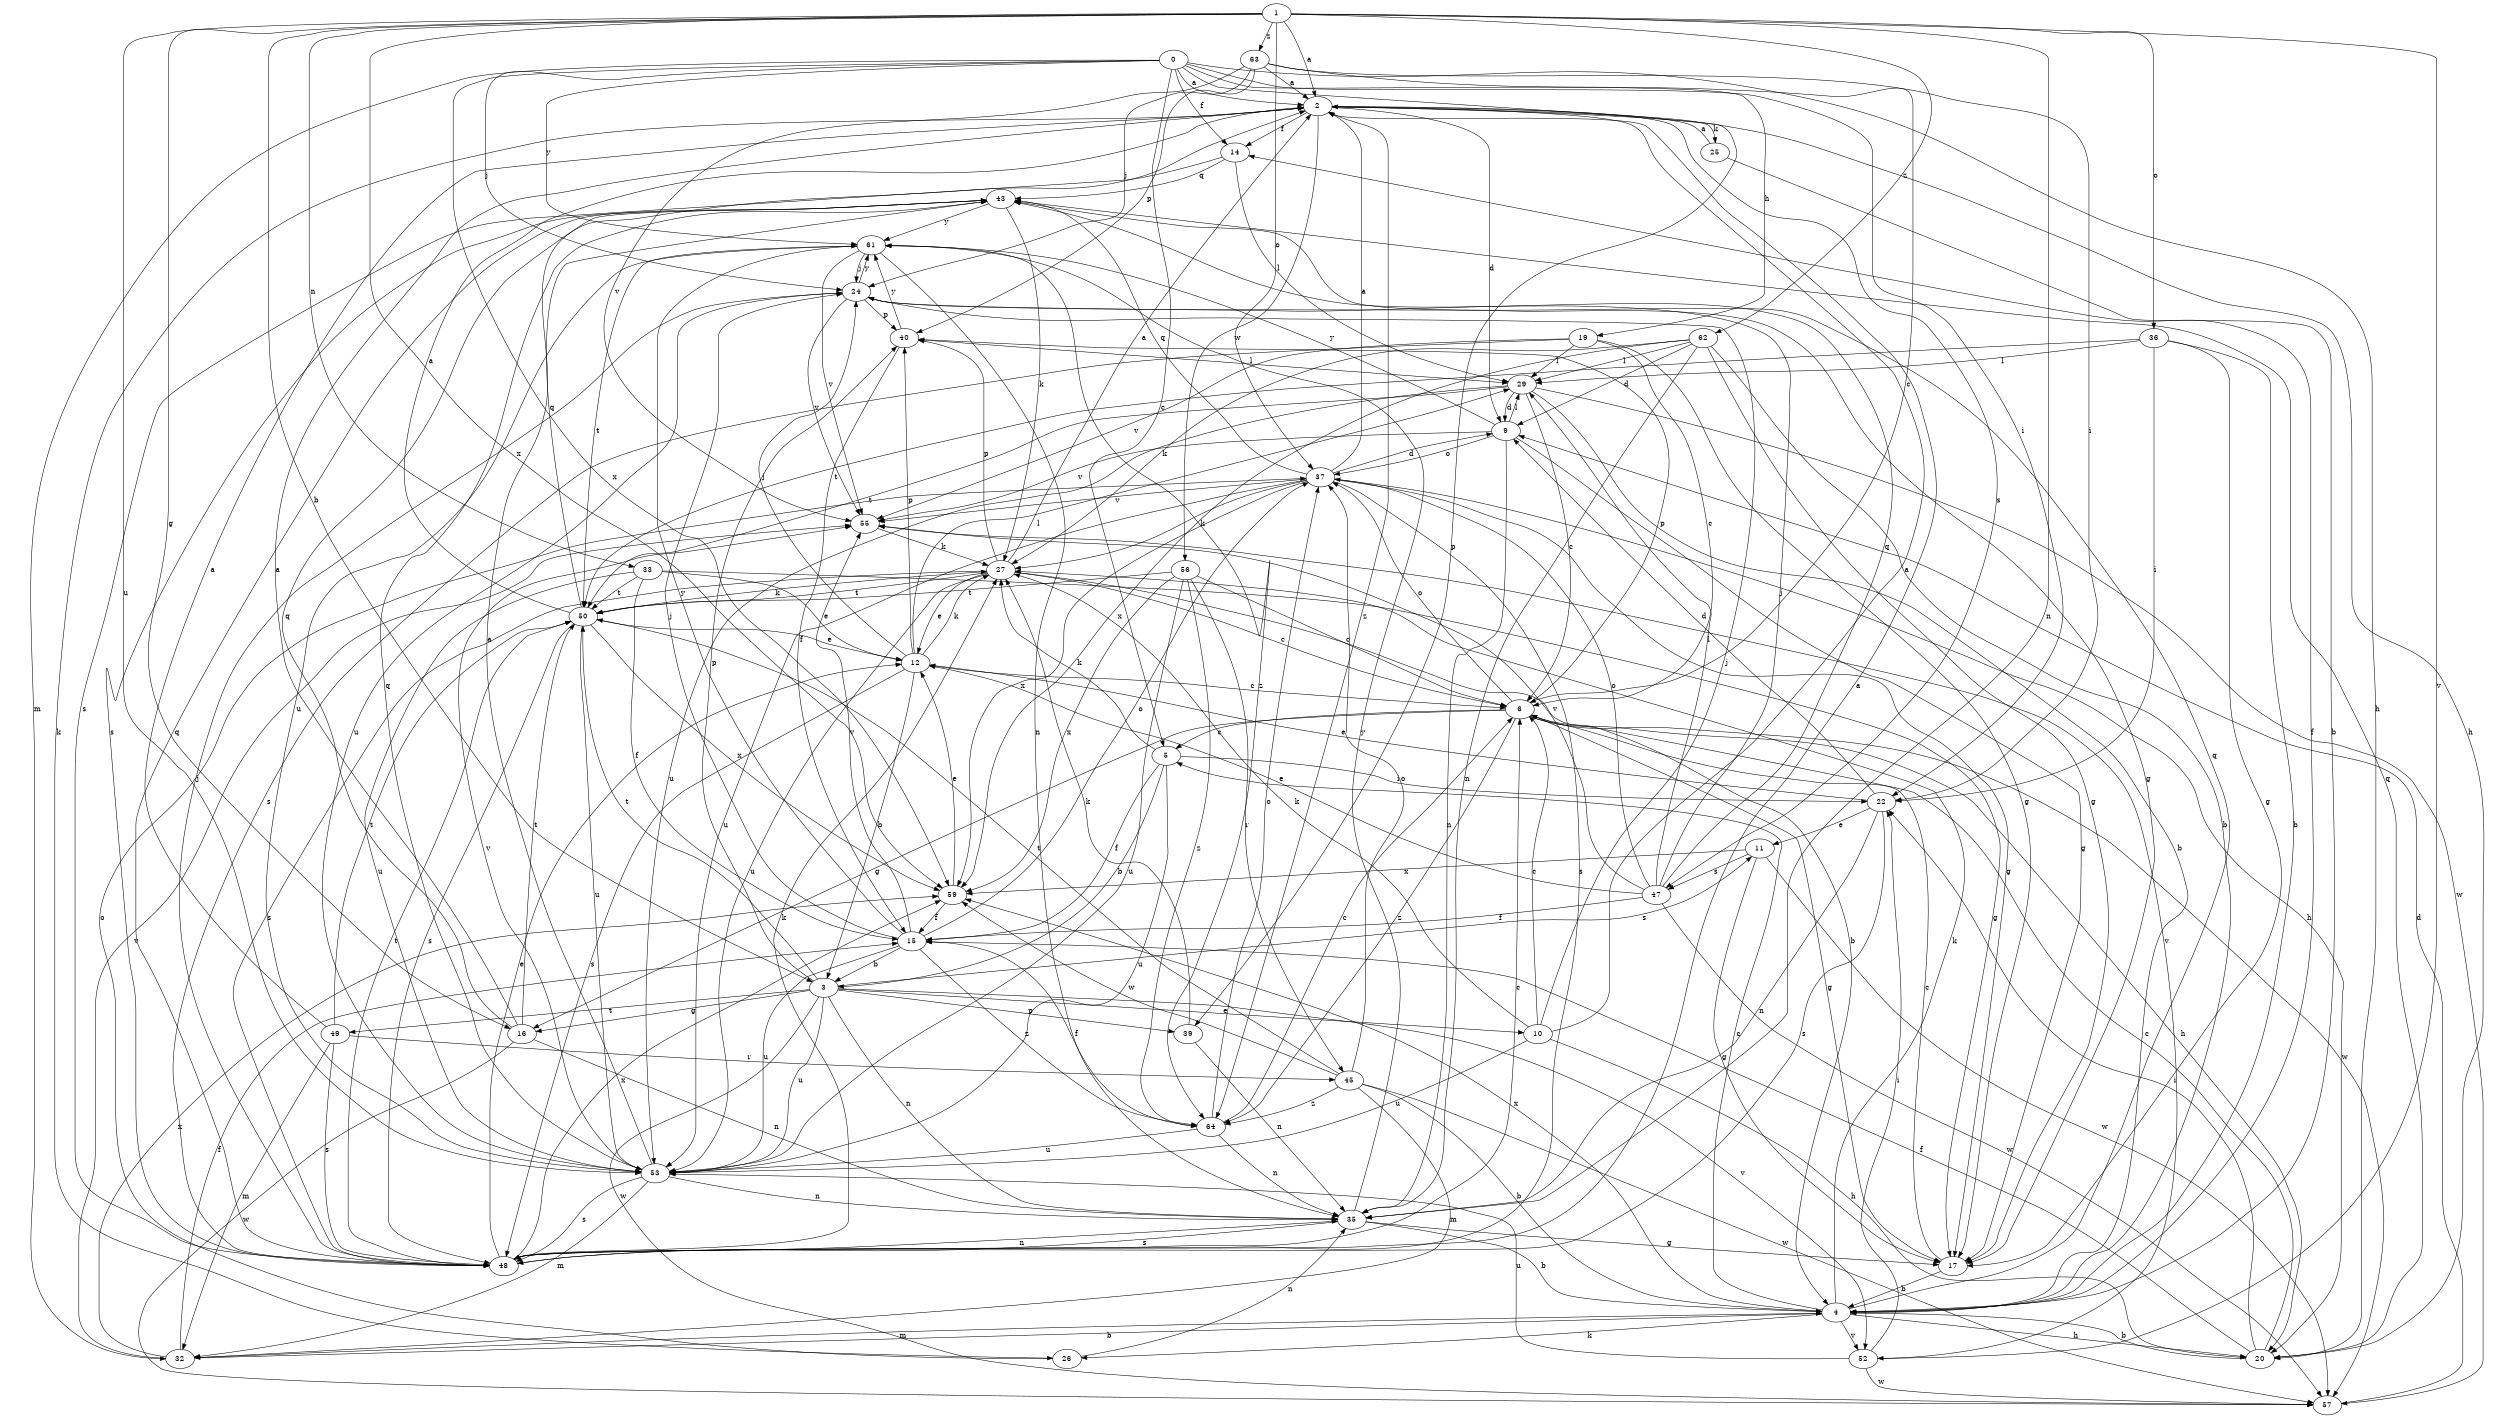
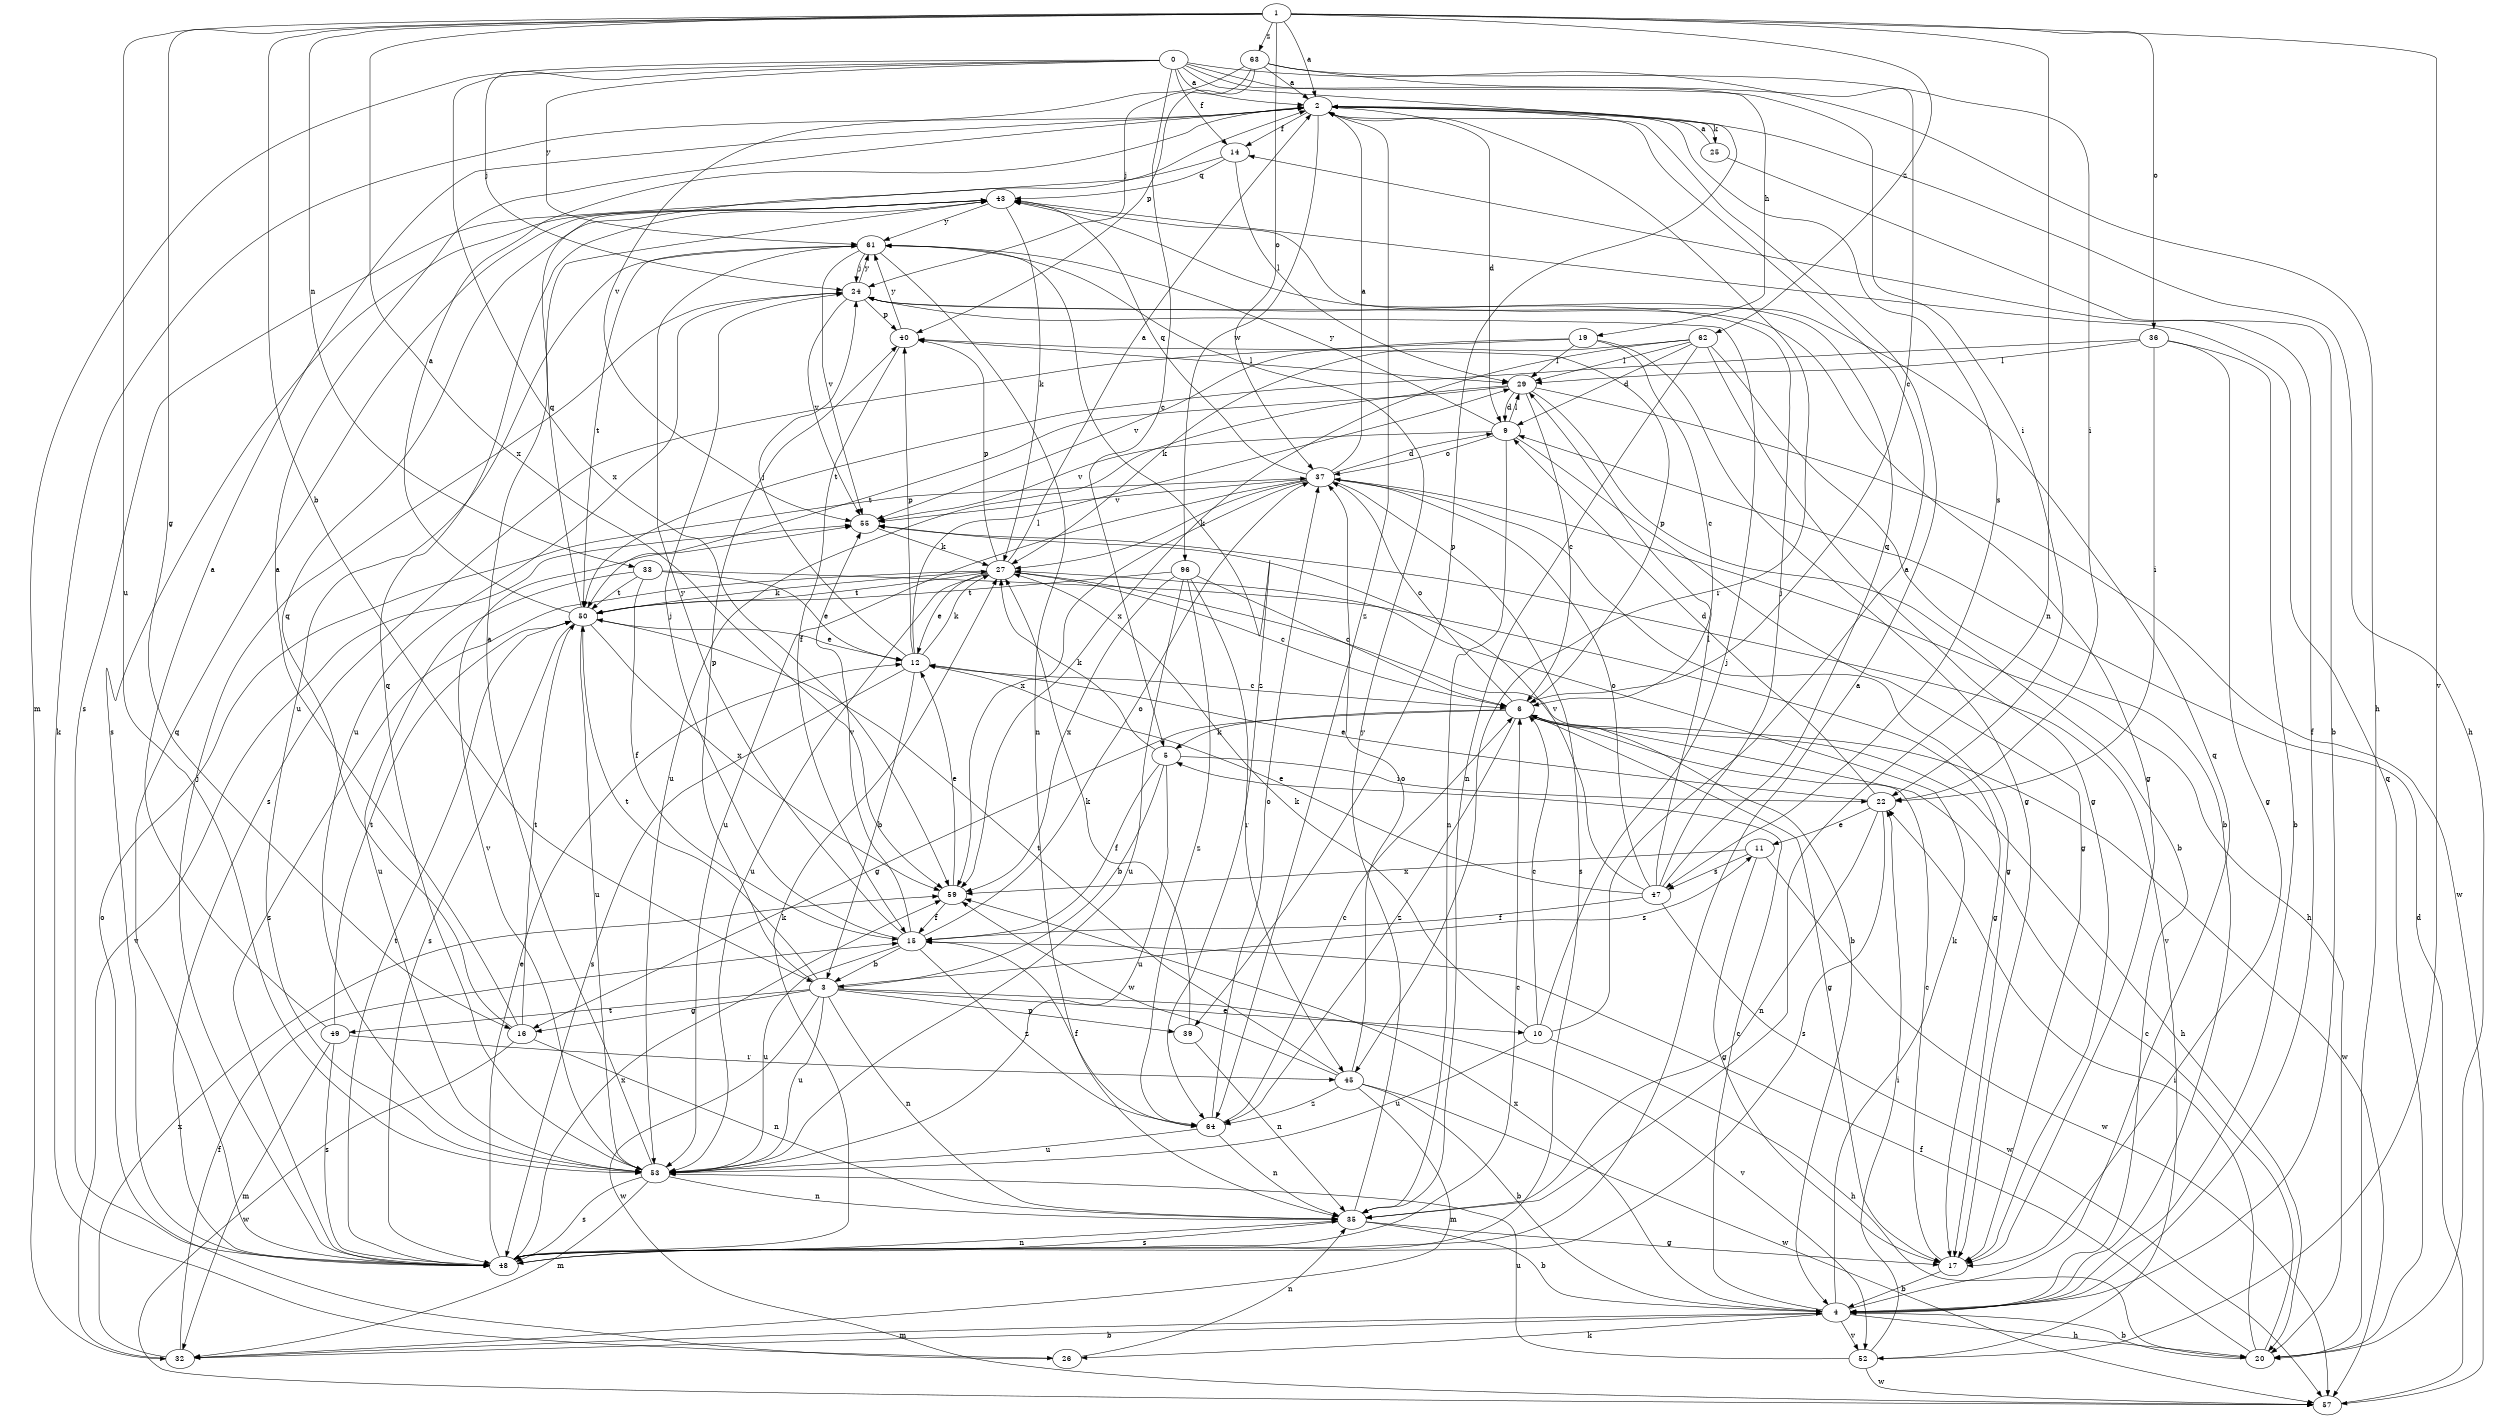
none -> (1805, 472)
(1185, 570) -> (1185, 570)
(1220, 733) -> (1220, 733)
